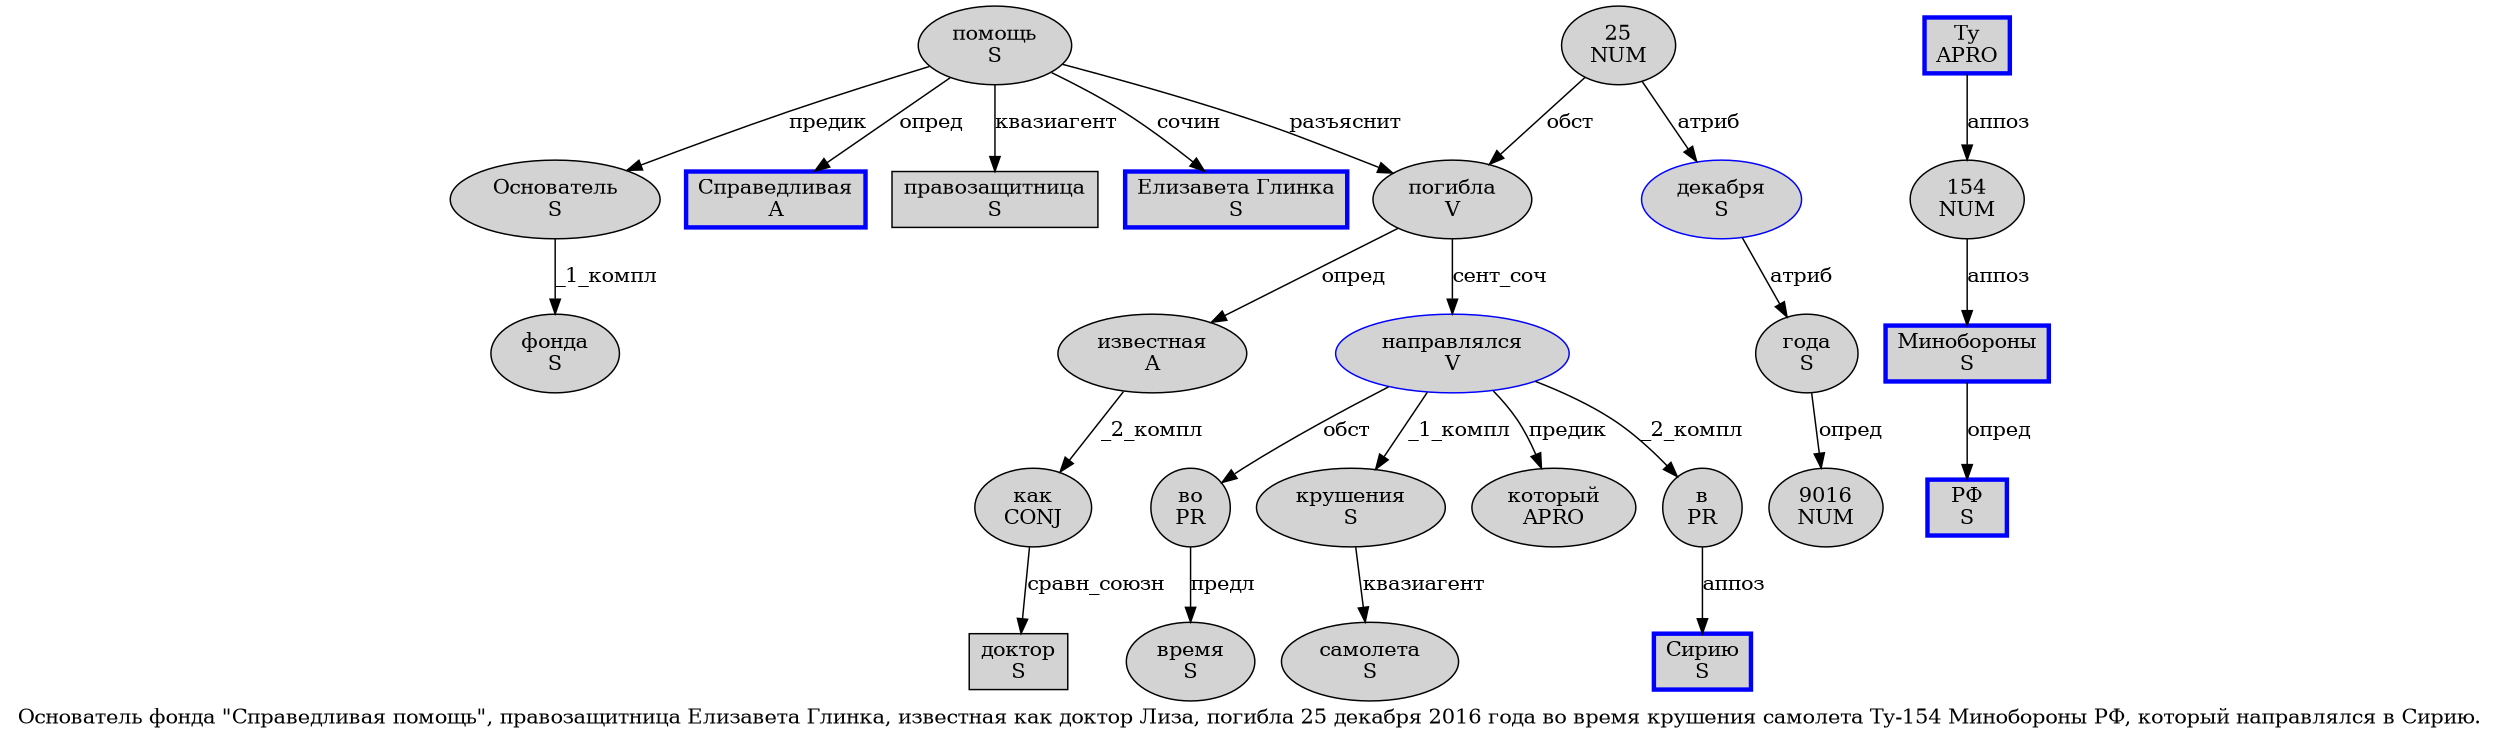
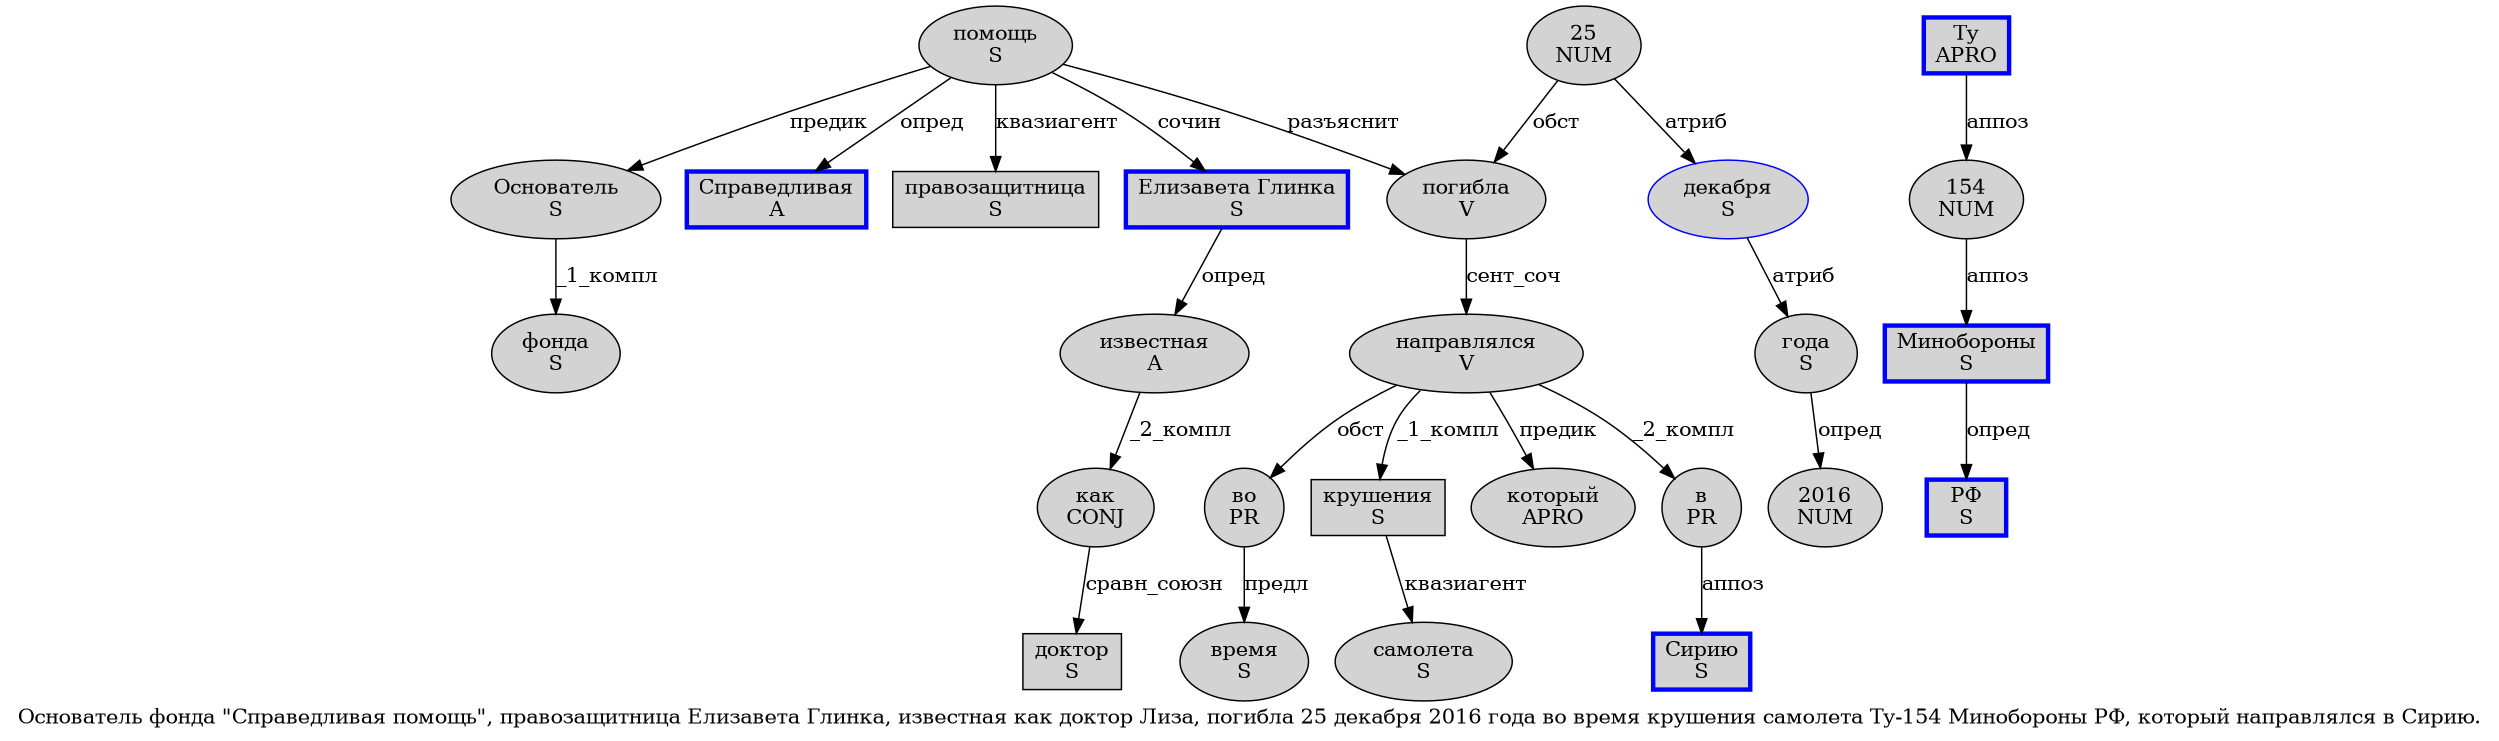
(1311, 272) -> (1202, 265)
(1452, 354) -> (1466, 354)
(1351, 508) -> (1378, 508)
(1826, 508) -> (1825, 508)
